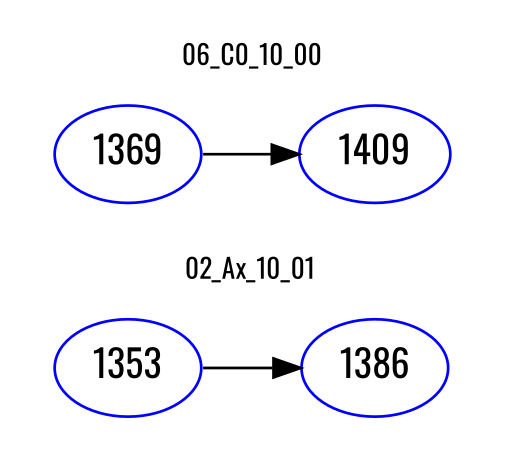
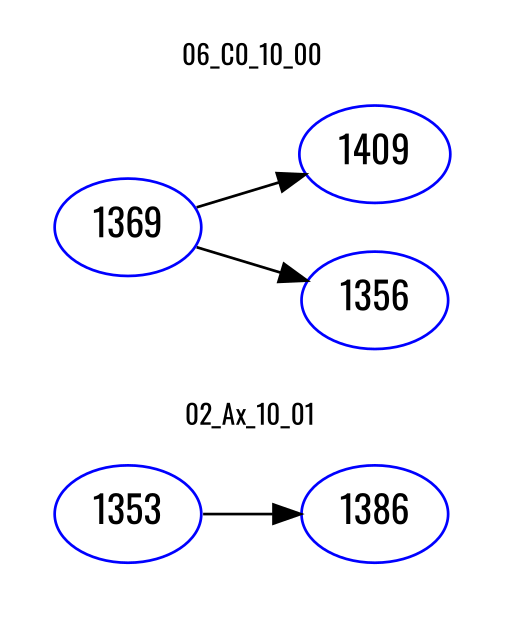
none -> (375, 300)
